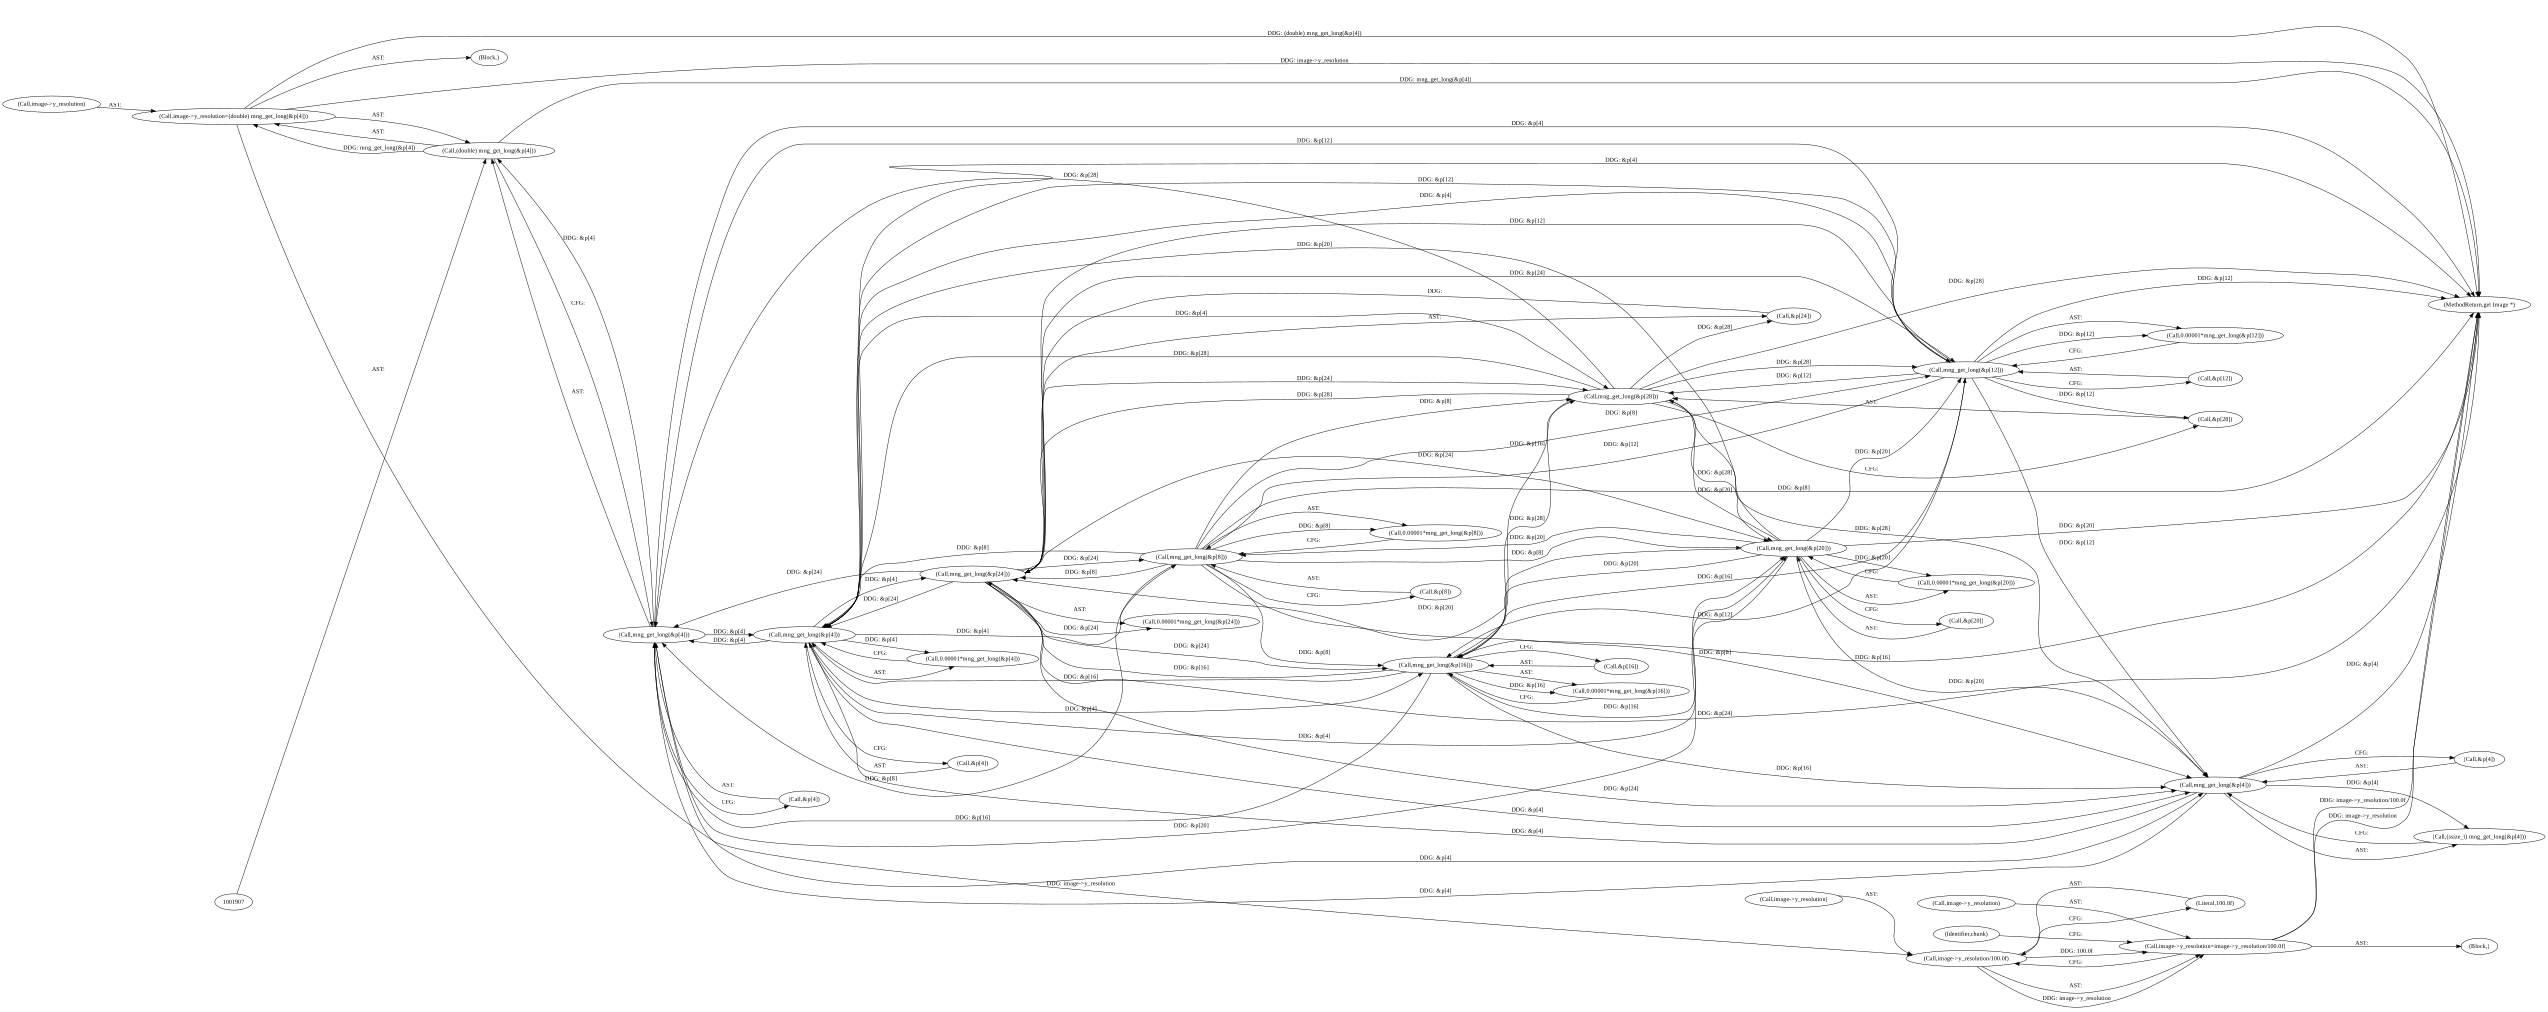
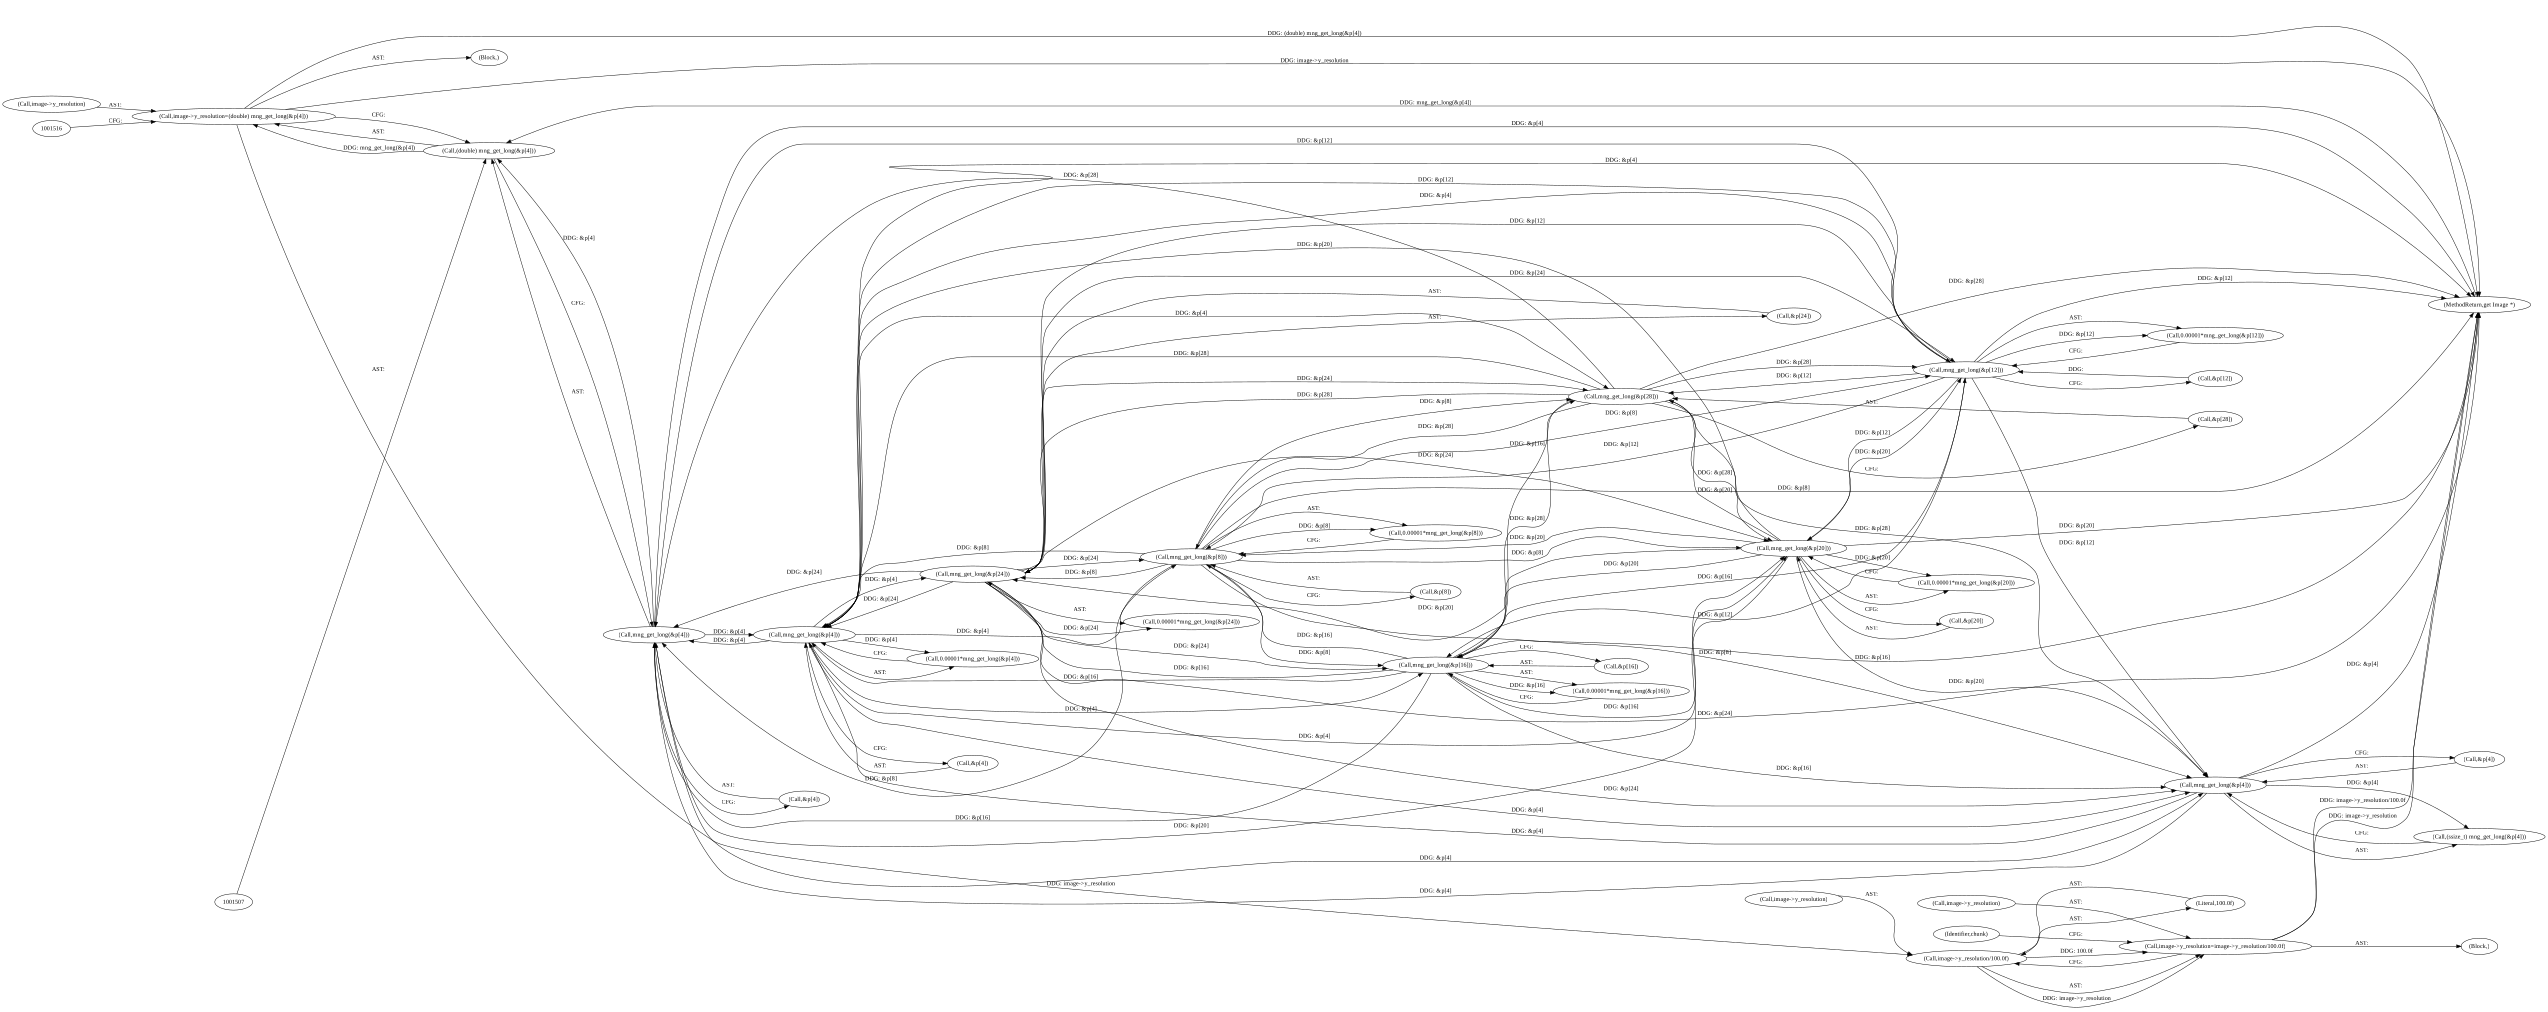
(1554, 83) -> (1538, 106)
(379, 115) -> (379, 115)
none -> (52, 129)
(1436, 291) -> (1436, 291)
(1692, 342) -> (1377, 446)
(2077, 369) -> (2077, 369)
(2082, 406) -> (1863, 441)
none -> (1289, 646)
(234, 902) -> (234, 902)
(2077, 919) -> (2077, 919)
